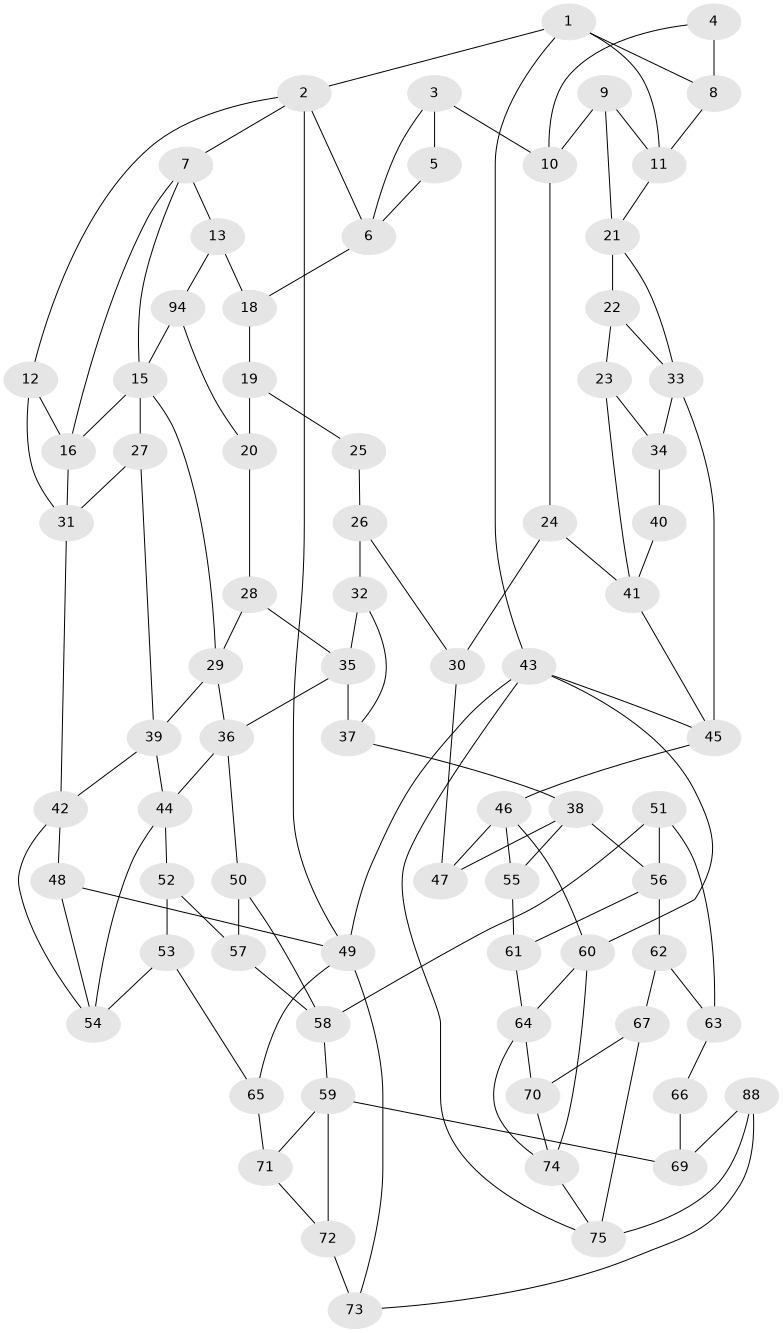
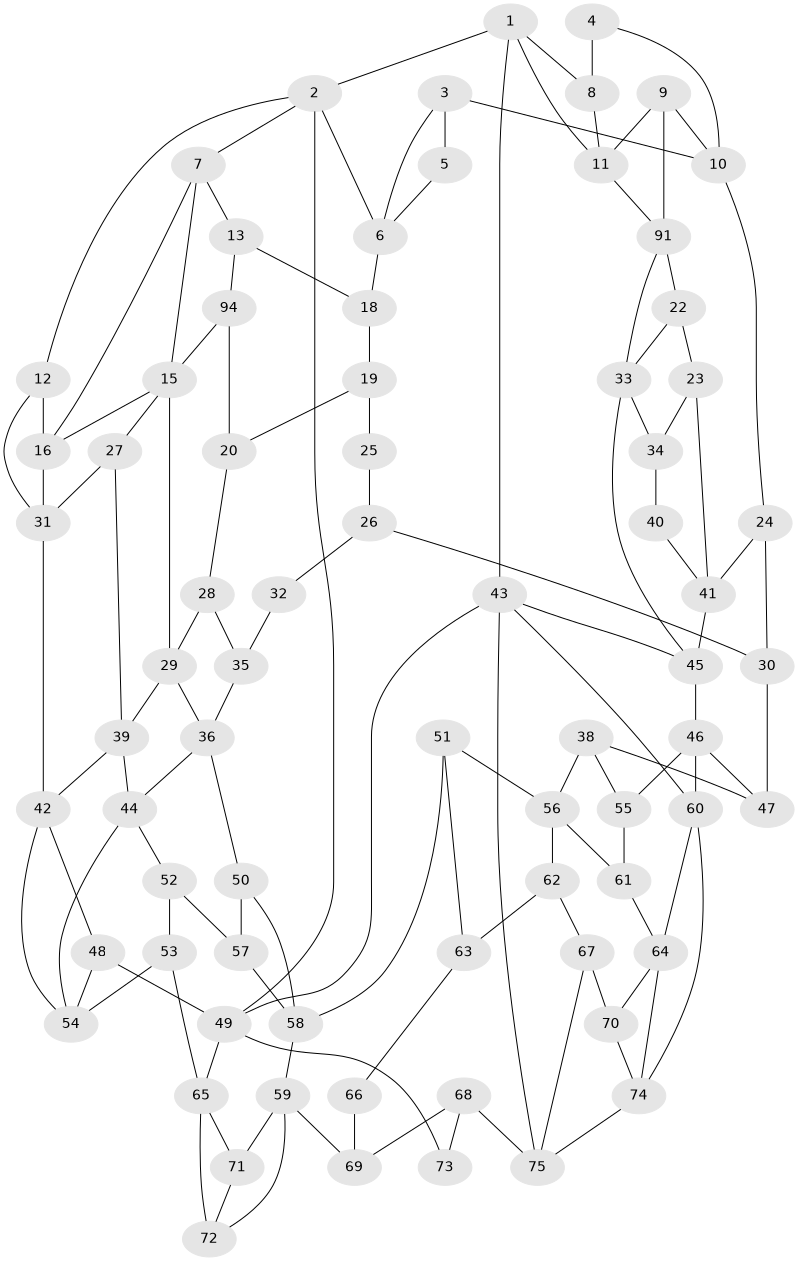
(613, 237) -> (664, 237)
(348, 738) -> none
(752, 1096) -> (464, 1096)
(342, 1275) -> (200, 1168)
